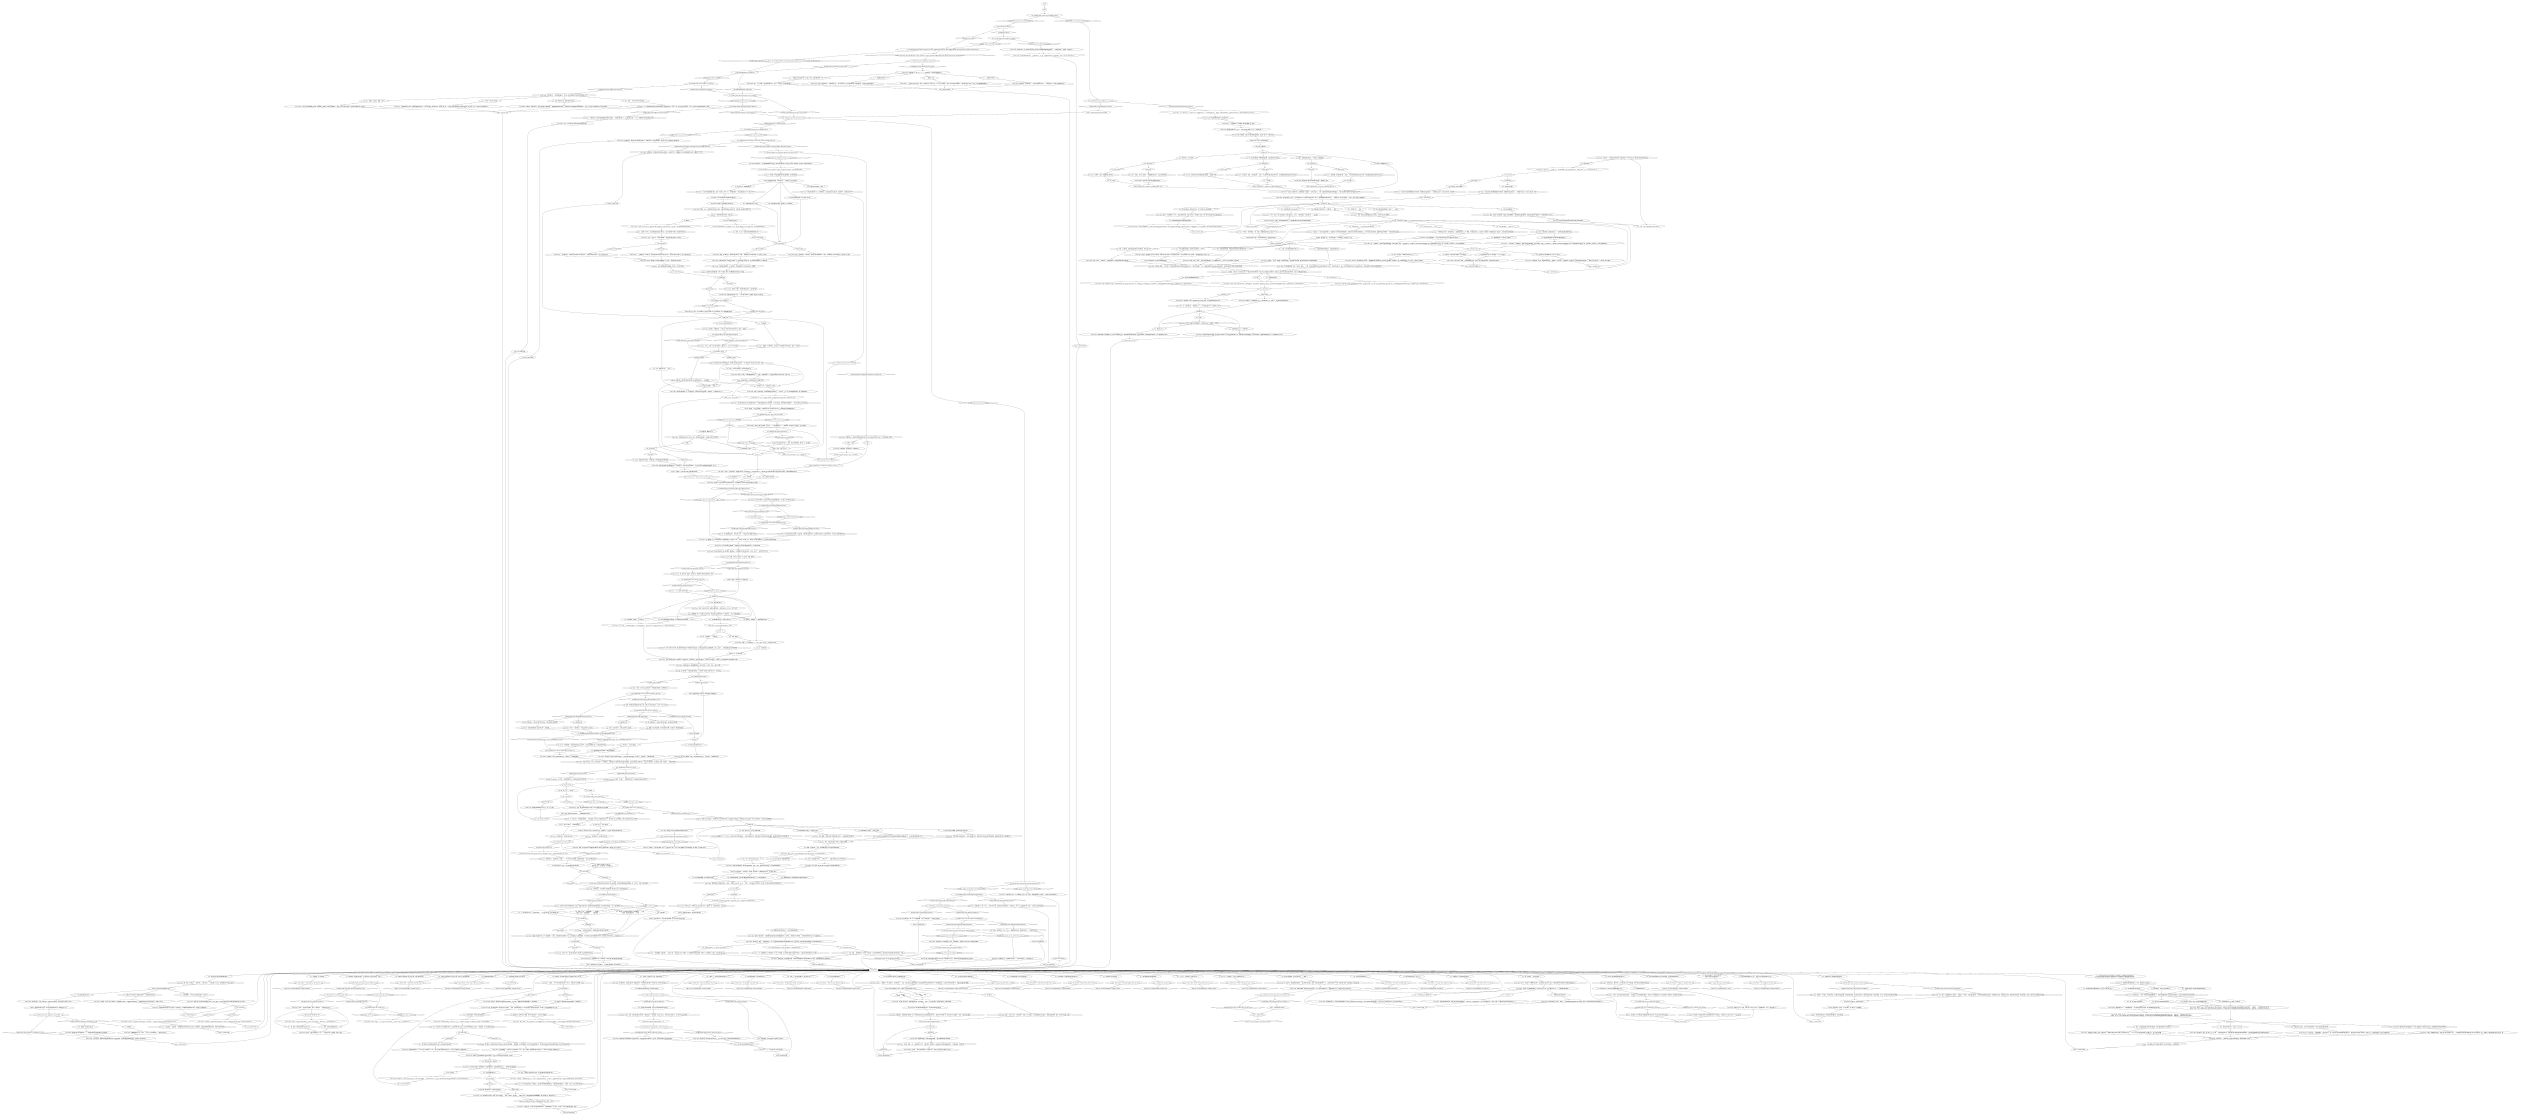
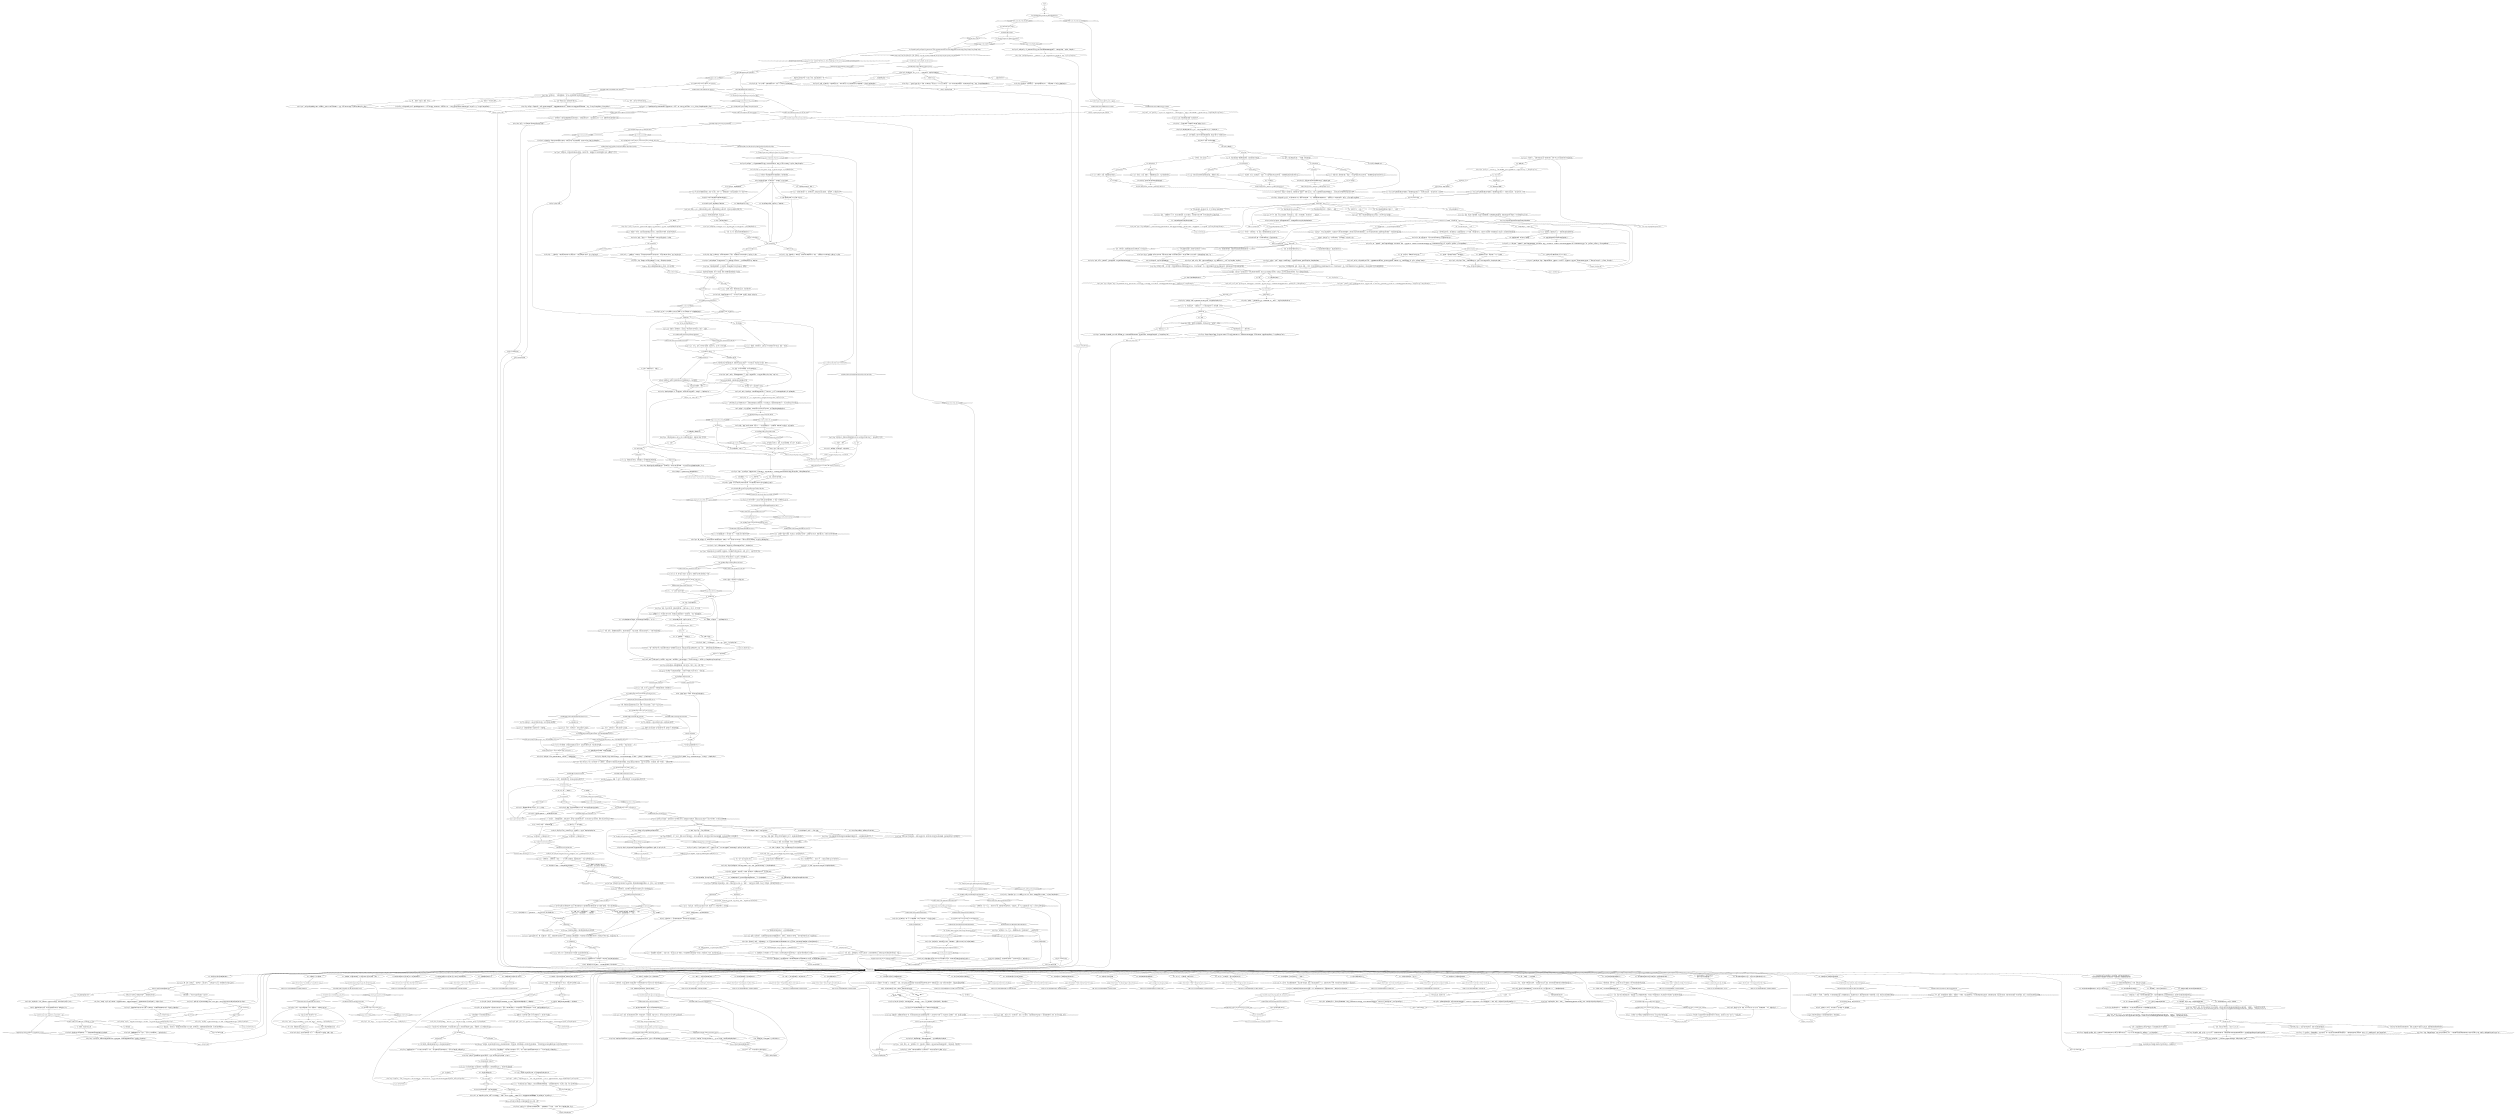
(635, 620) -> none
none -> (700, 853)
